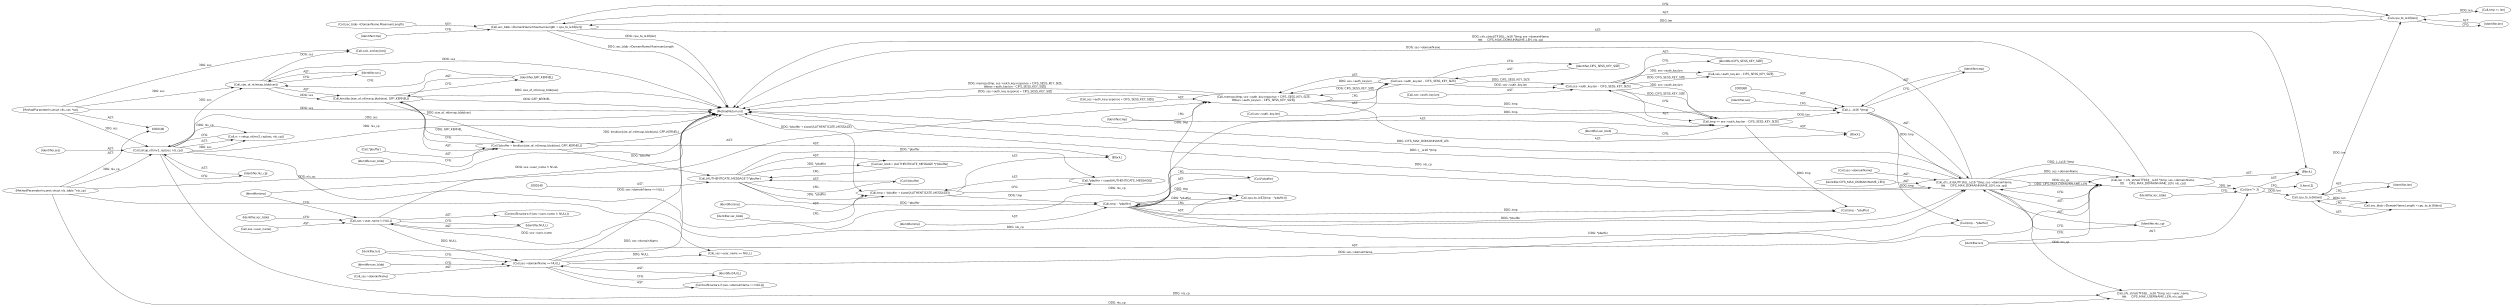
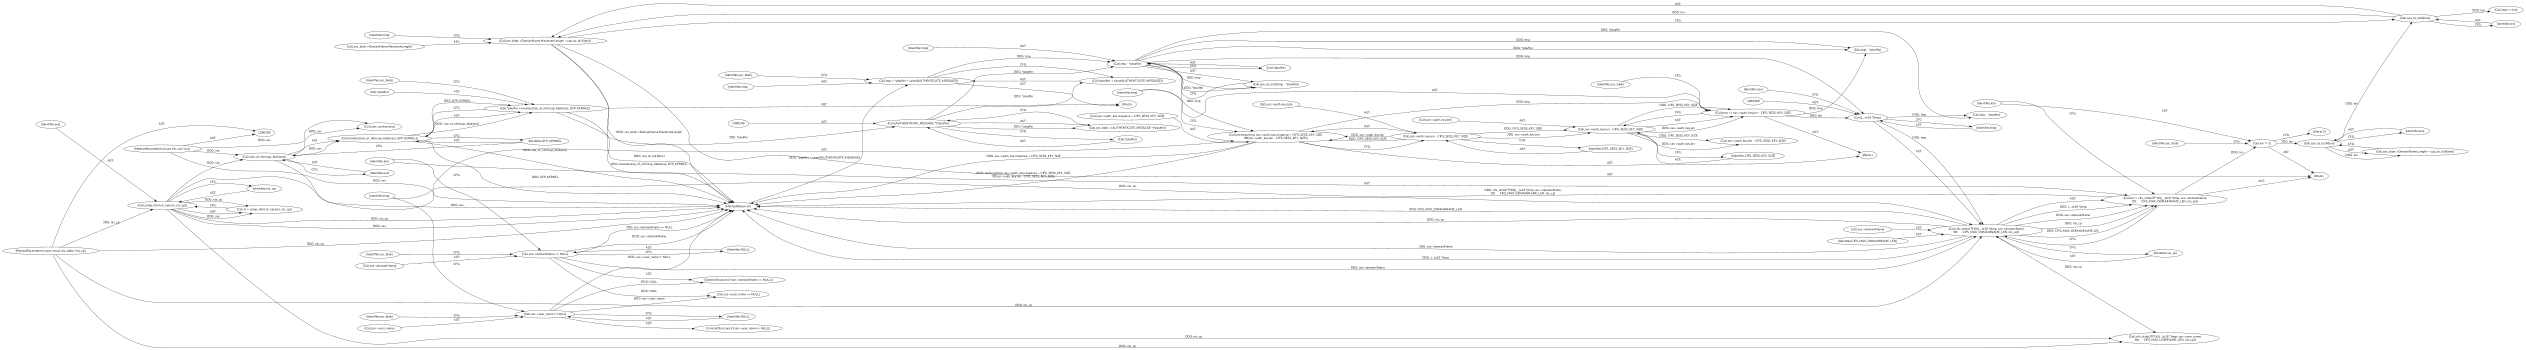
(103, 130) -> none
(809, 199) -> none
(446, 247) -> (625, 286)
